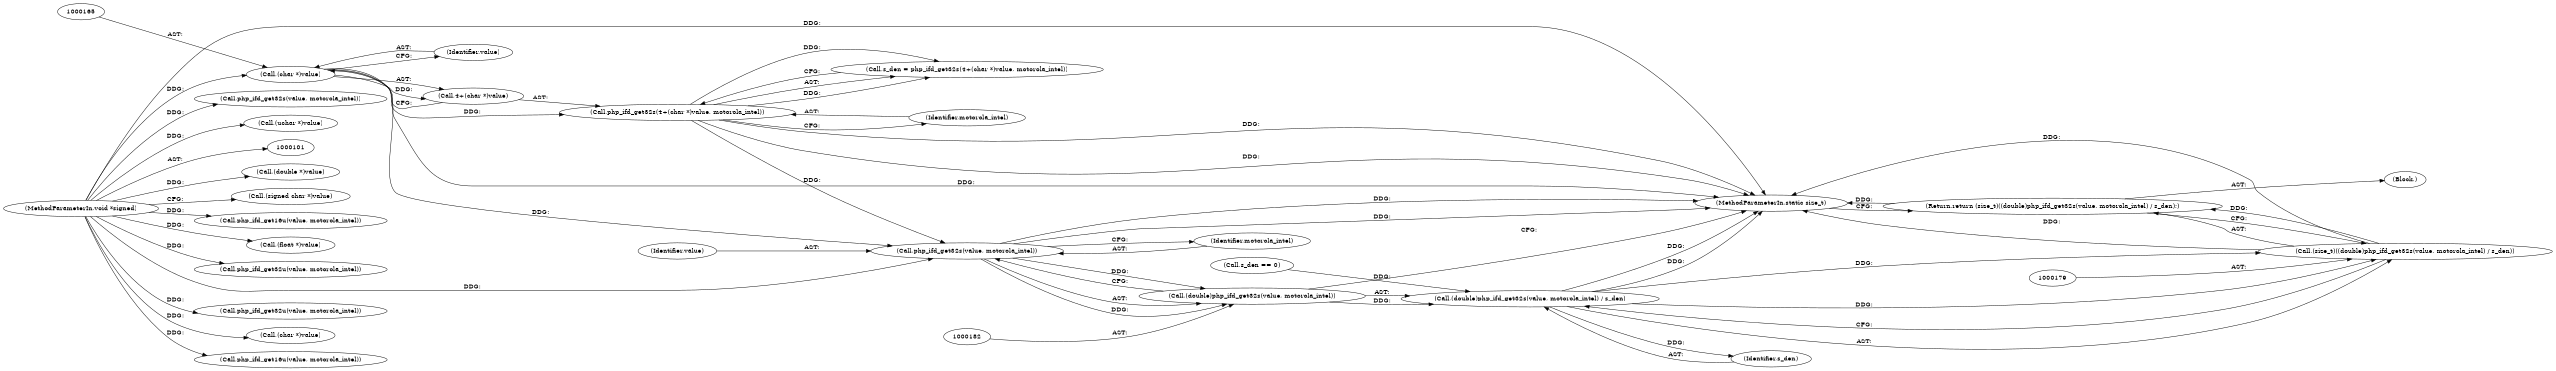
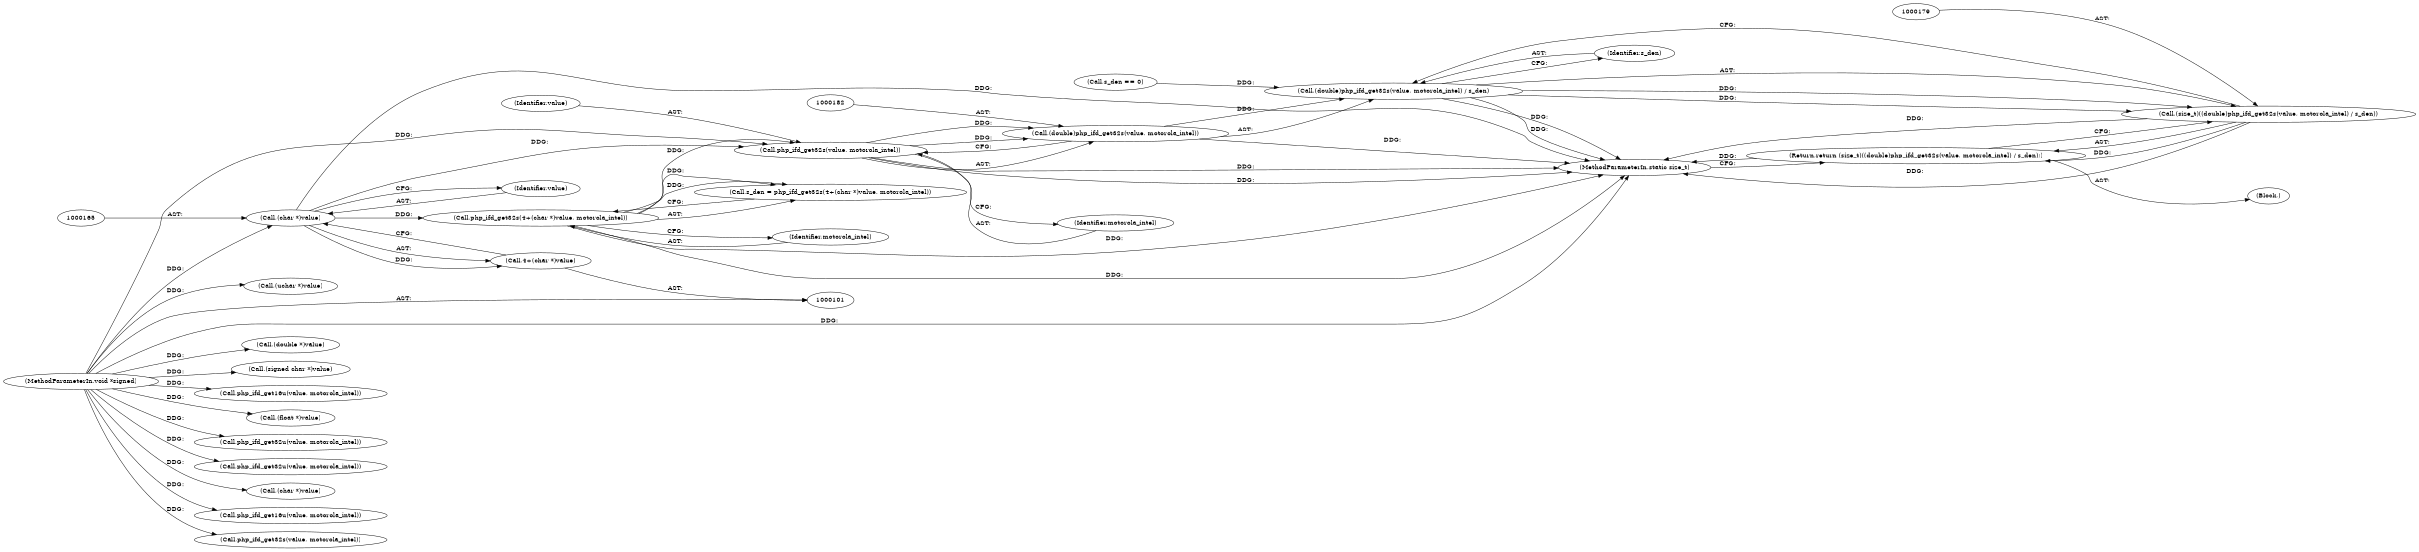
(557, 103) -> (682, 294)
(176, 199) -> (176, 372)
(1530, 230) -> (1394, 140)
(1677, 343) -> (1540, 63)
